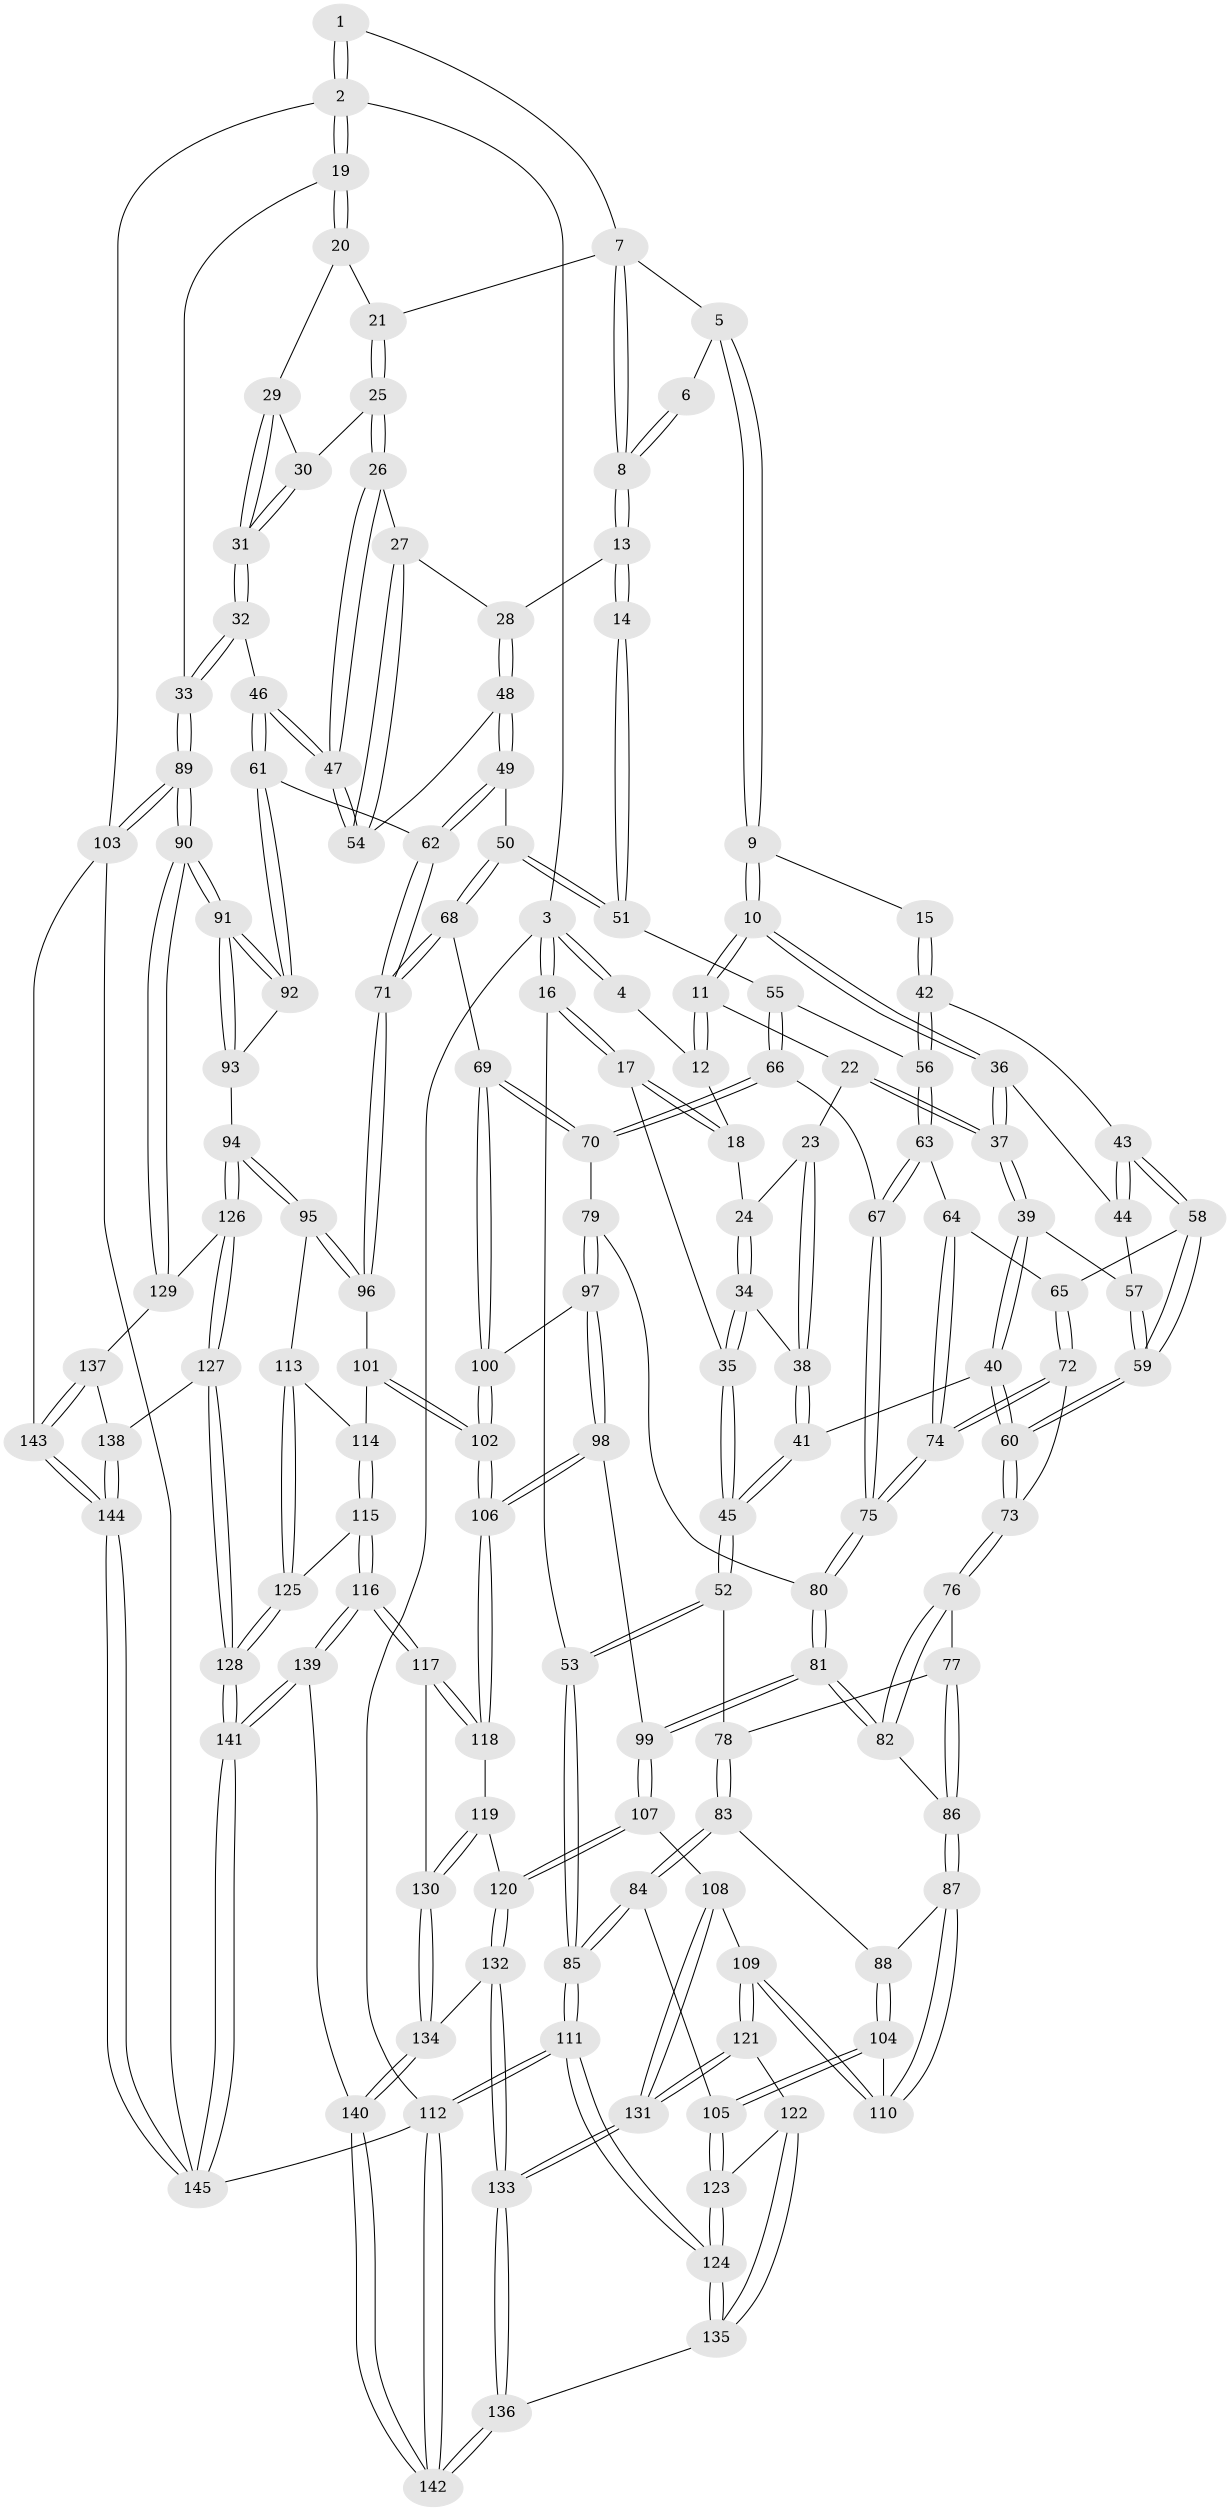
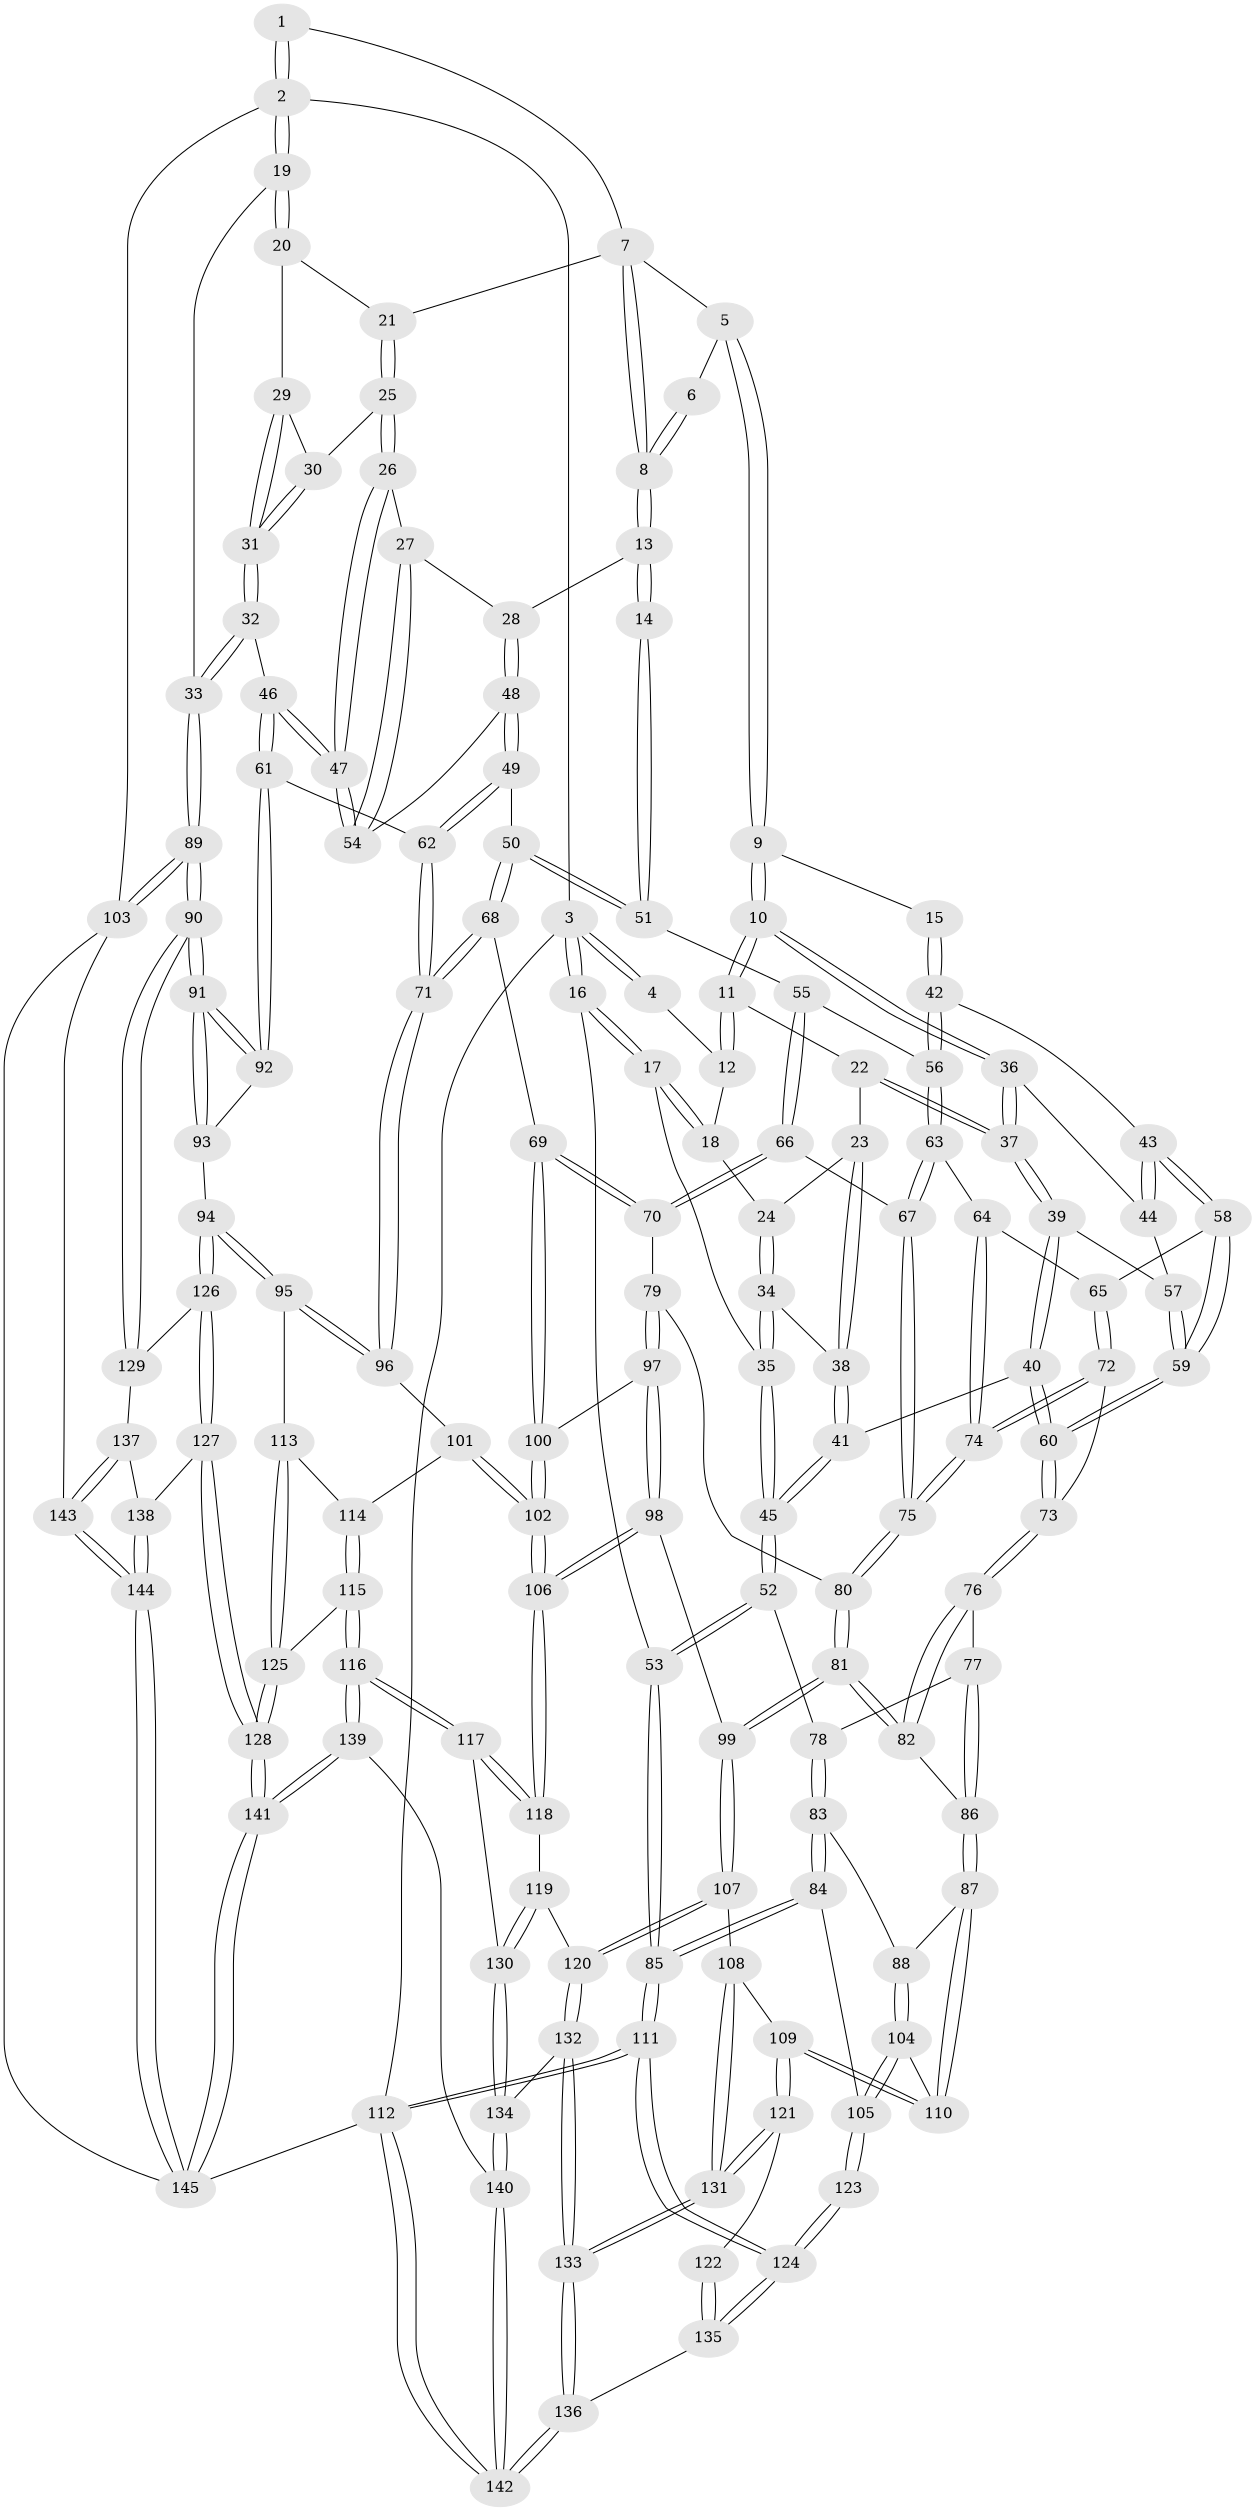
(755, 2152) -> none
